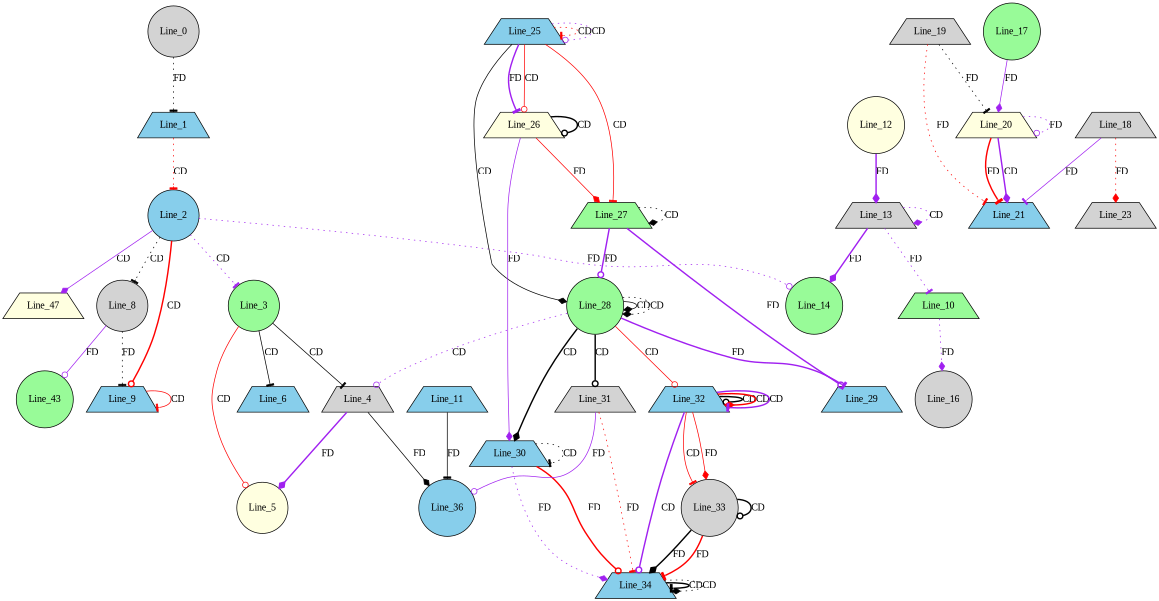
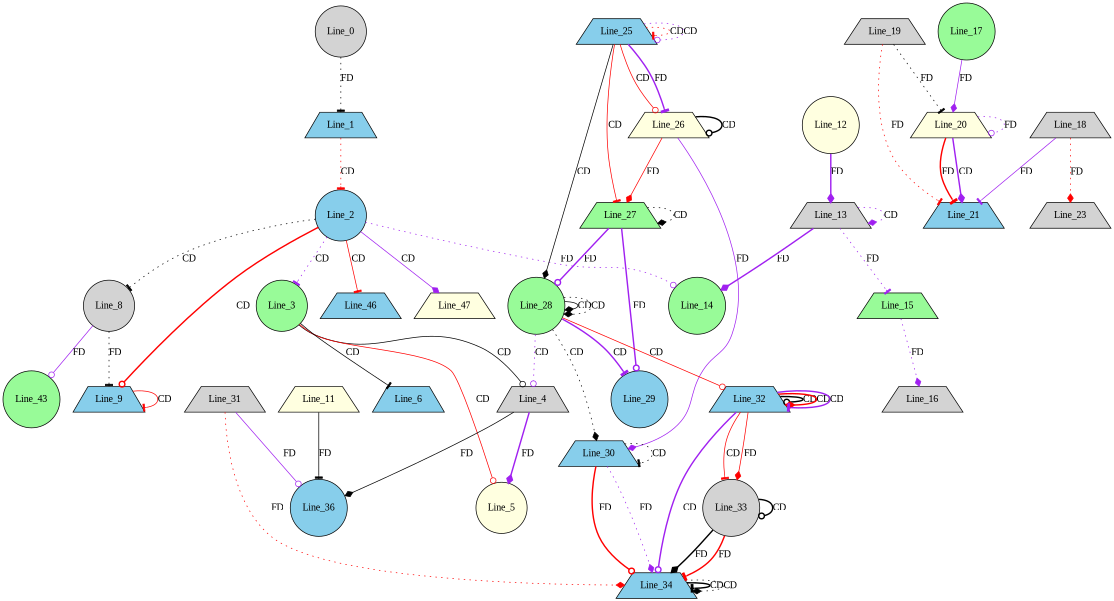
none -> (361, 306)
(939, 306) -> (898, 306)
(738, 353) -> (620, 353)
(307, 354) -> (415, 337)
(595, 358) -> none
(544, 378) -> (579, 379)
(447, 399) -> (319, 399)
(862, 399) -> (640, 399)
(944, 399) -> (923, 399)
(617, 490) -> (373, 569)
